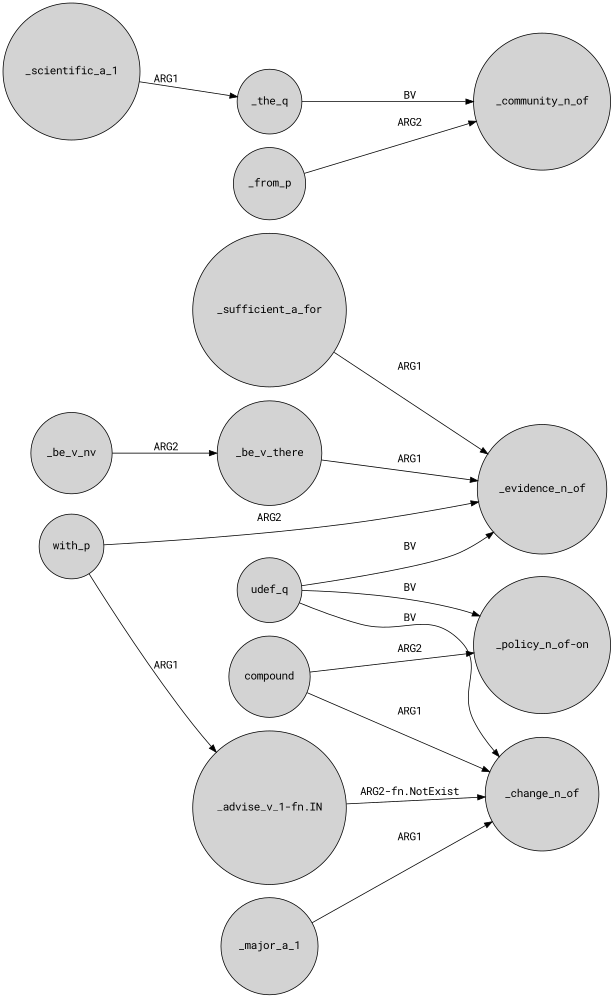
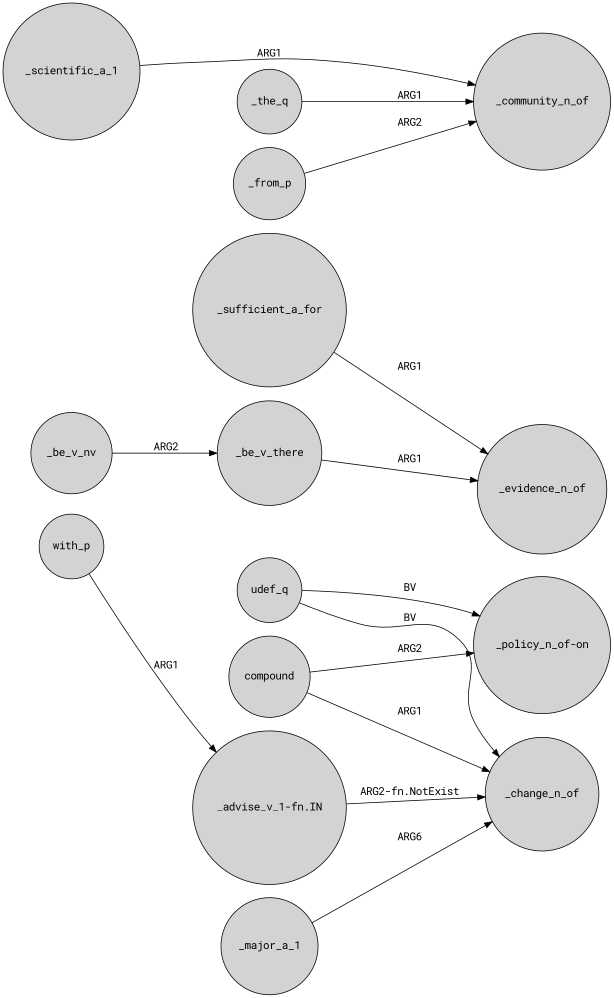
(185, 89) -> (305, 59)
(410, 96) -> (410, 96)
(288, 531) -> none
(397, 569) -> none
(410, 837) -> (410, 837)
